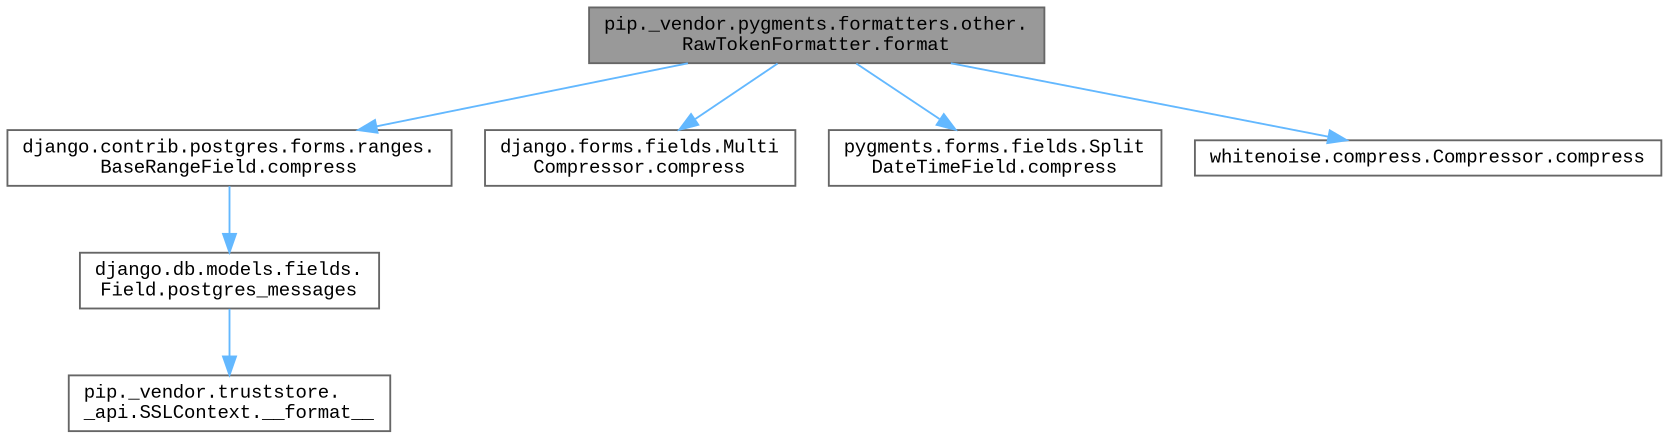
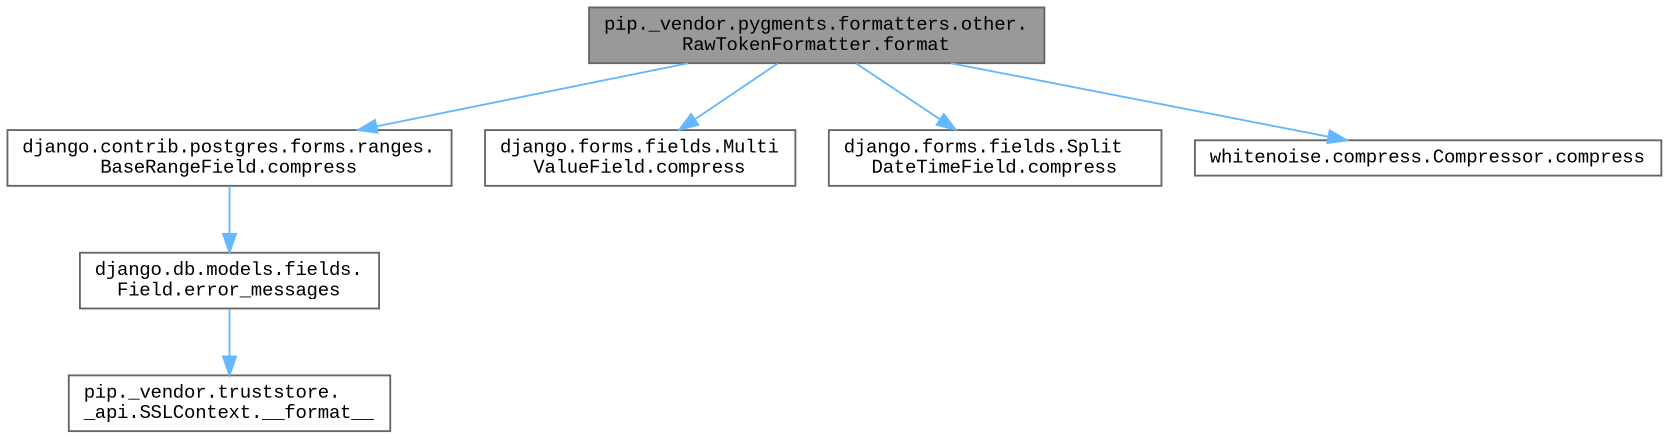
(640, 158) -> (640, 158)
(995, 158) -> (995, 158)
(230, 281) -> (230, 281)
